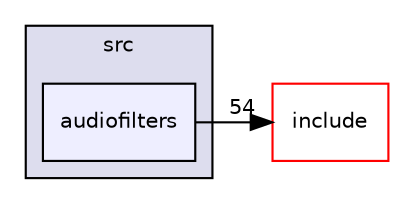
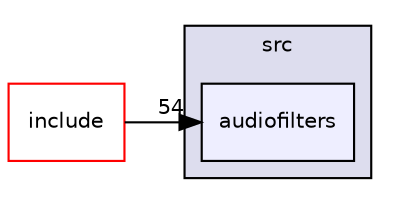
(226, 122) -> (152, 122)
